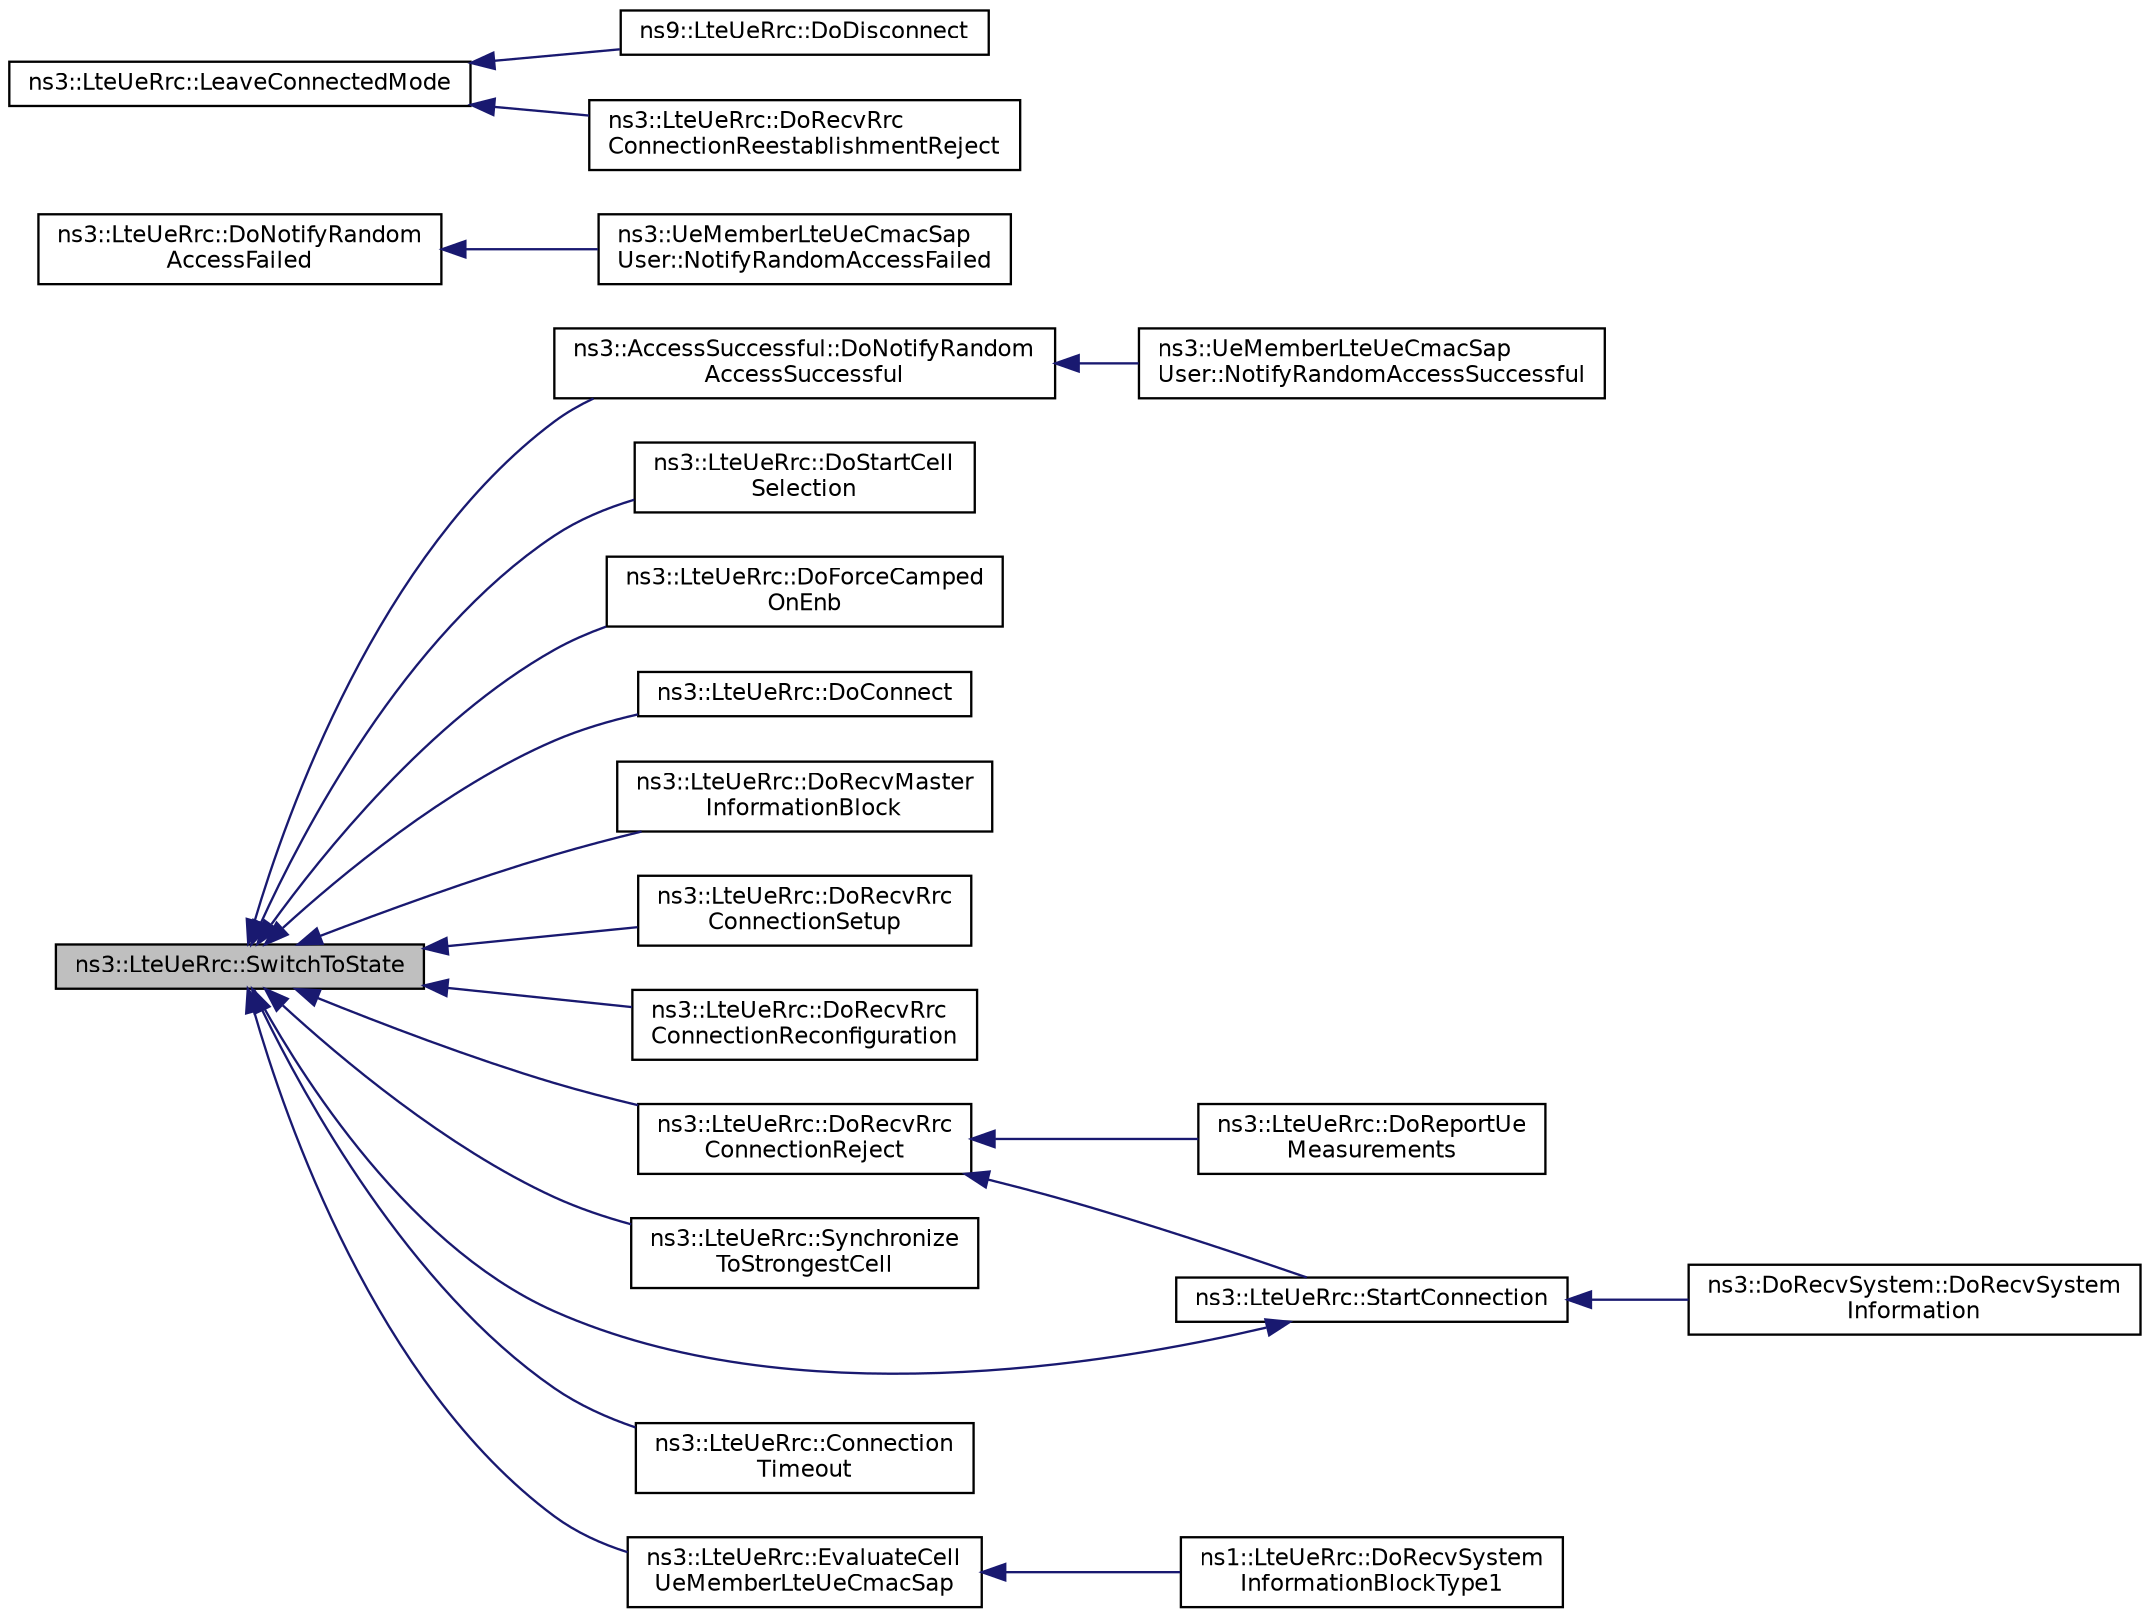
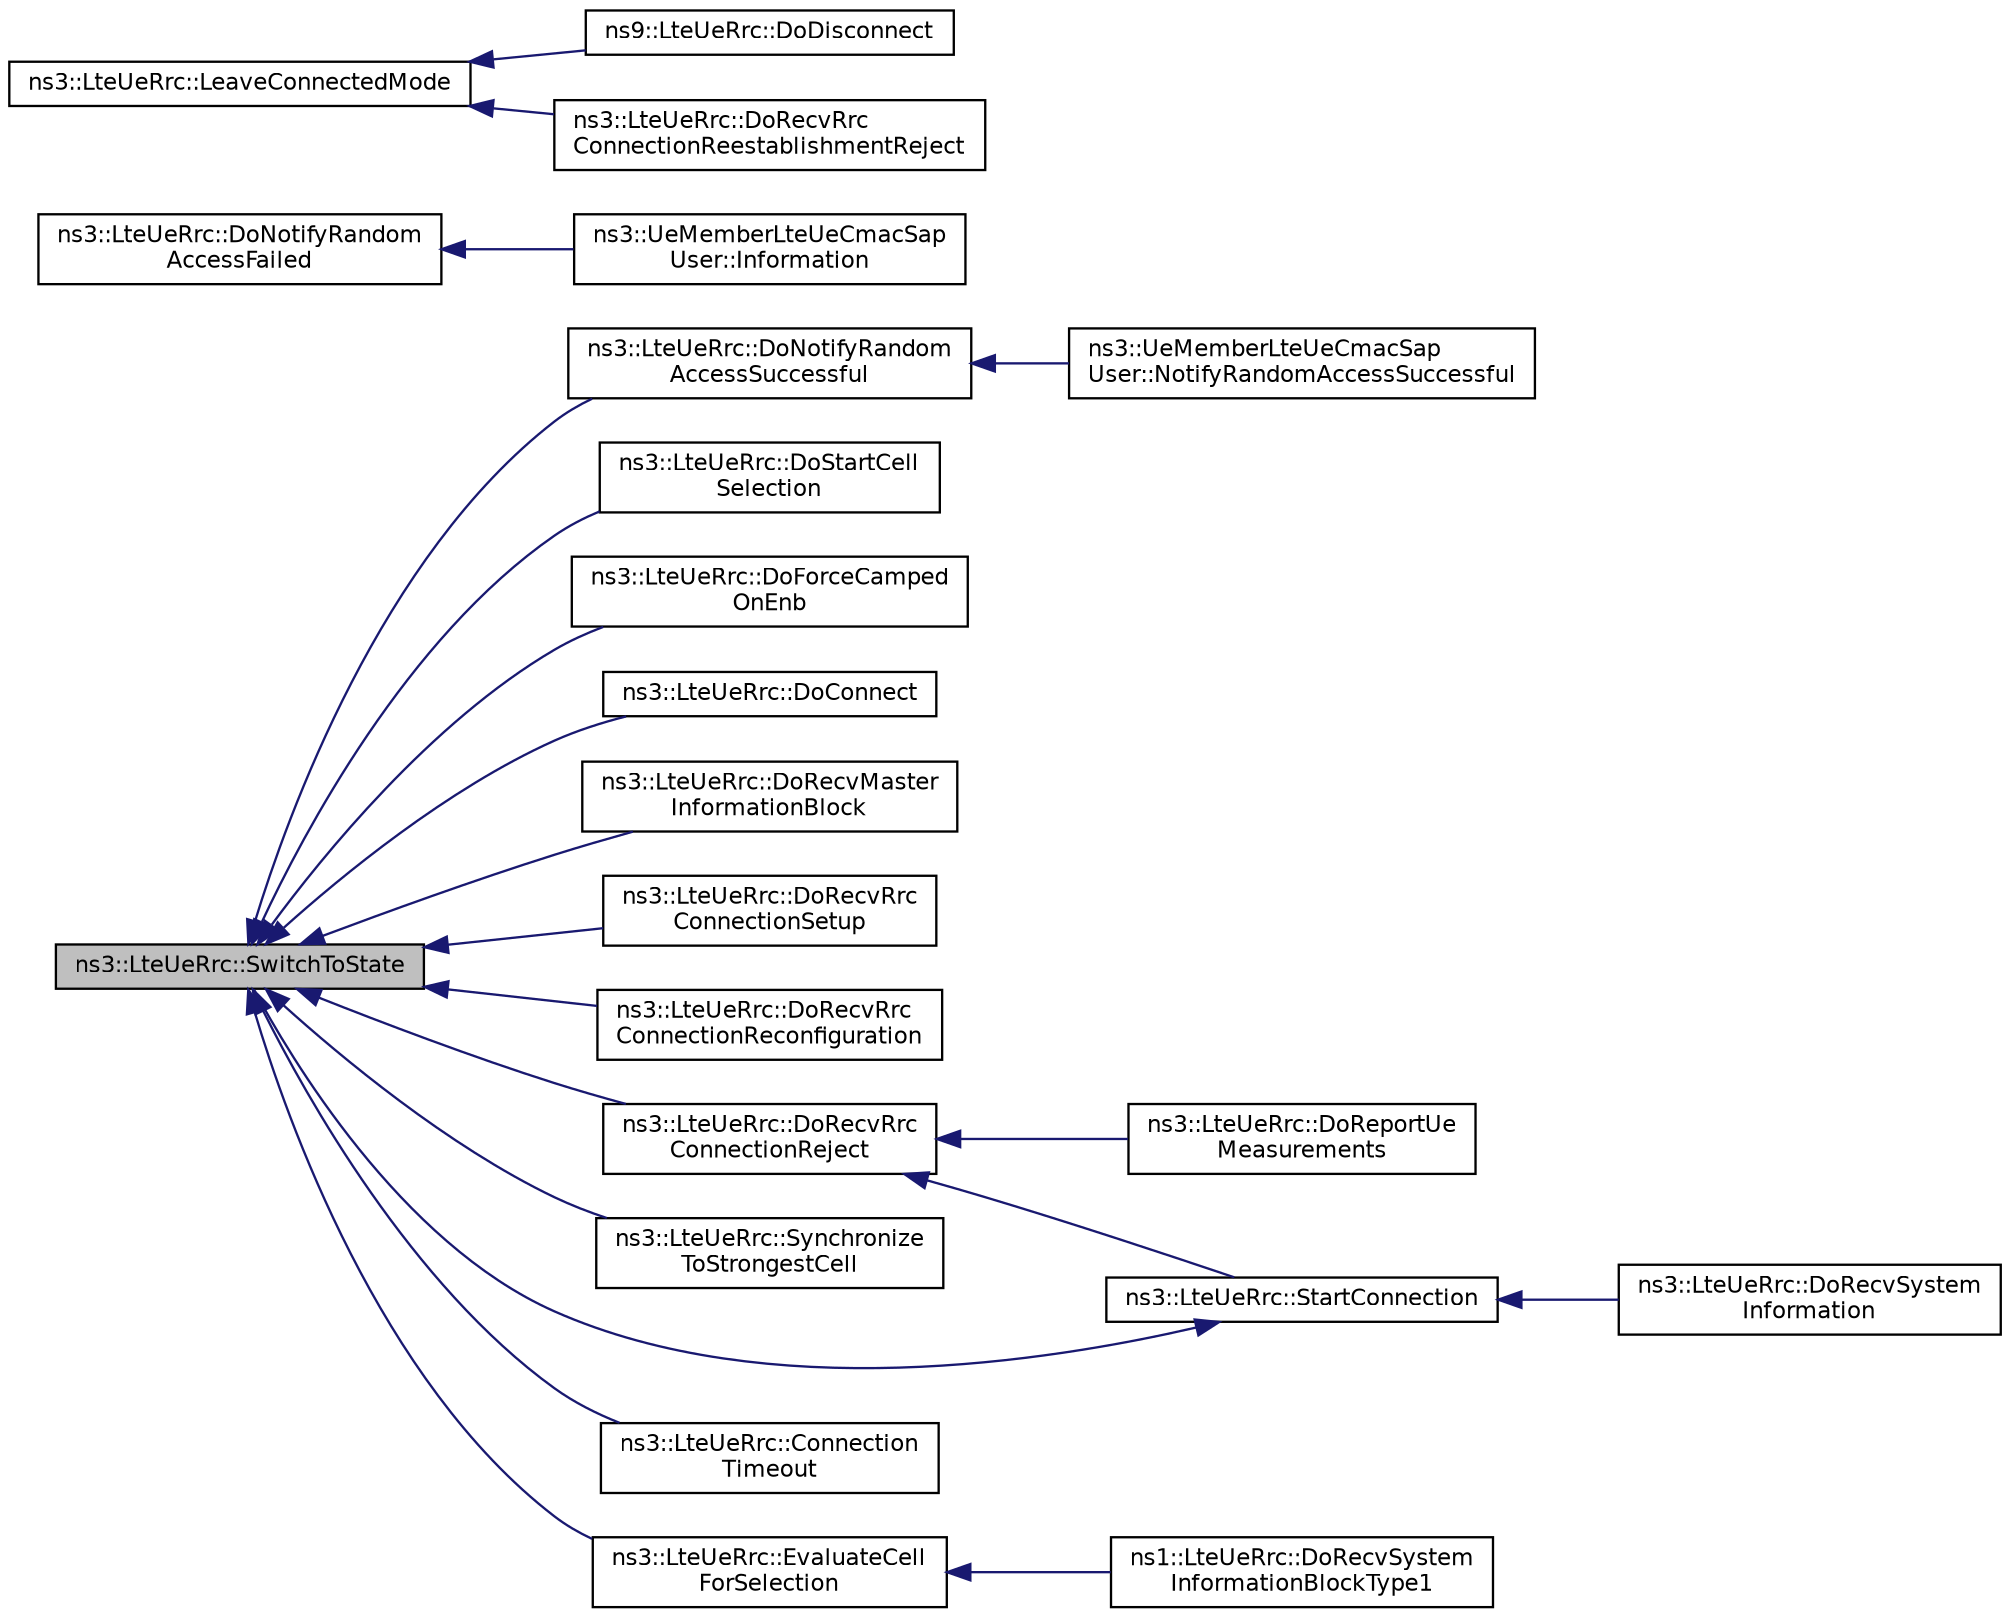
(805, 249) -> (770, 249)
(805, 363) -> (770, 363)
(1915, 1300) -> (1810, 1300)
(805, 1572) -> (770, 1572)
